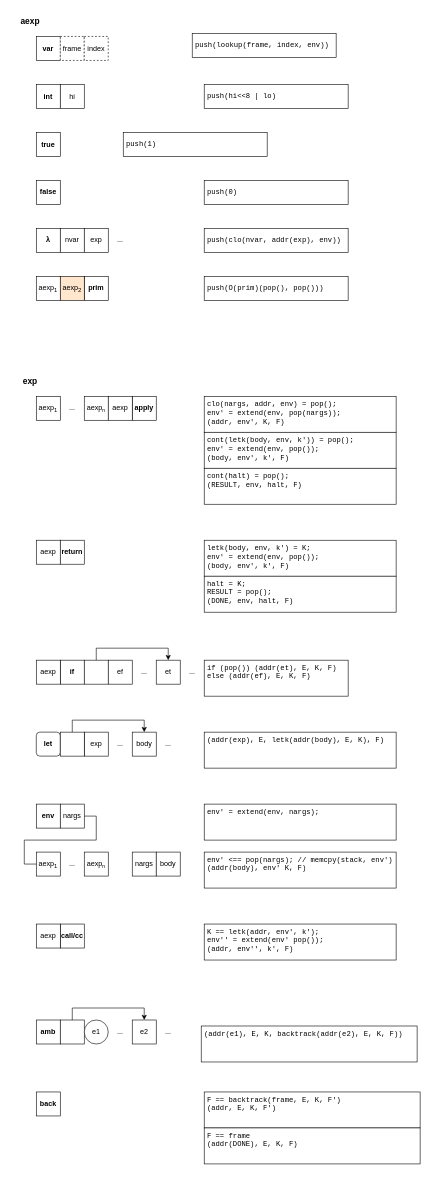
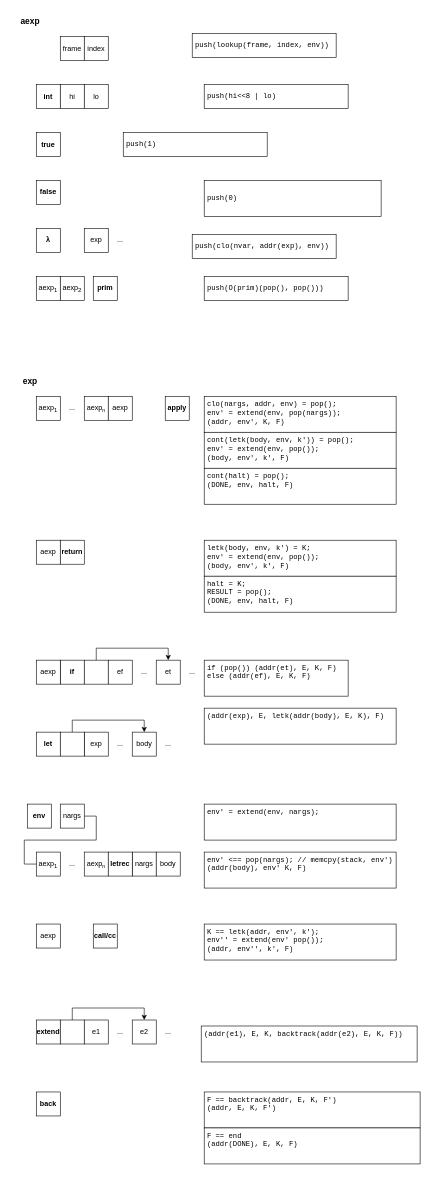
(48, 48) -> none
(72, 48) -> (72, 48)
(96, 48) -> (96, 48)
none -> (96, 96)
(276, 192) -> (293, 198)
(72, 240) -> none
(276, 240) -> (264, 246)
(72, 288) -> (72, 288)
(96, 288) -> (105, 288)
(144, 408) -> (177, 408)
(245, 481) -> (242, 481)
(48, 744) -> (48, 744)
(300, 750) -> (300, 726)
(48, 816) -> (39, 816)
none -> (120, 864)
(72, 936) -> (105, 936)
(48, 1032) -> (48, 1032)
(96, 1032) -> (96, 1032)
(261, 1105) -> (259, 1105)
(244, 1141) -> (244, 1141)
